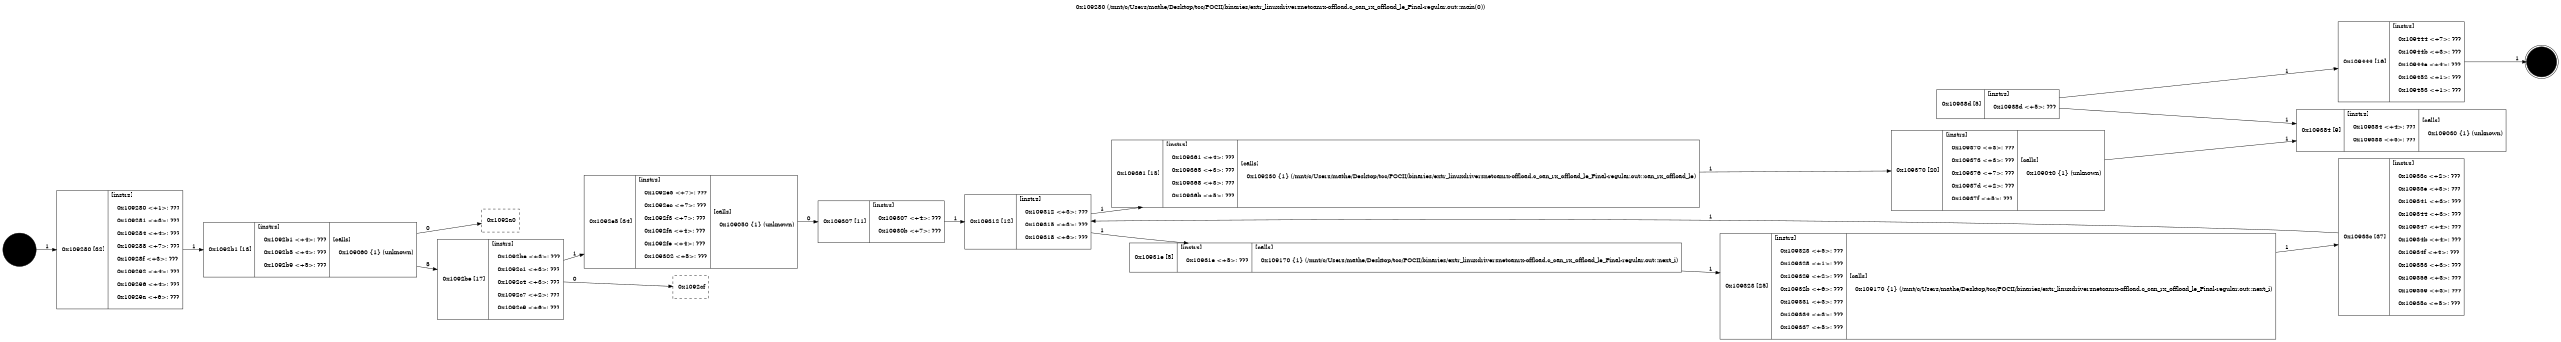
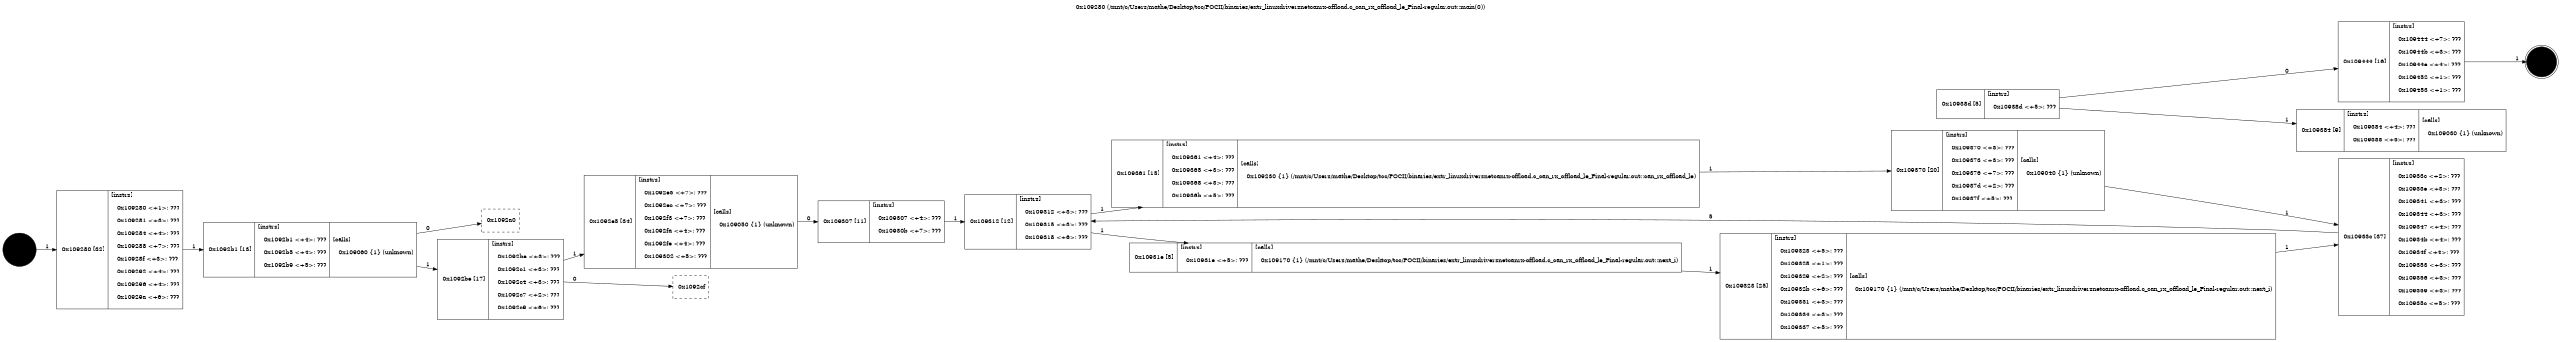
(2286, 71) -> (2286, 71)
(2198, 151) -> (2220, 204)
(1710, 217) -> (1710, 217)
(427, 265) -> (427, 265)
